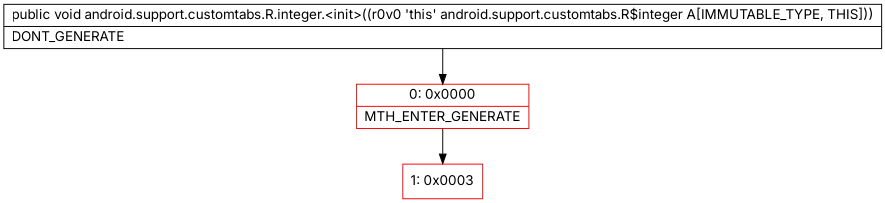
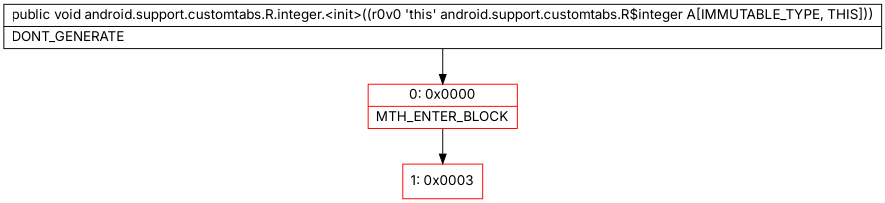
(443, 117) -> (443, 117)
